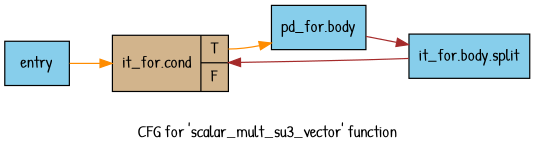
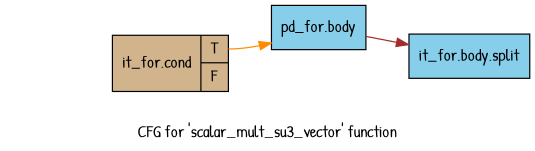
(325, 61) -> none
(37, 63) -> none
